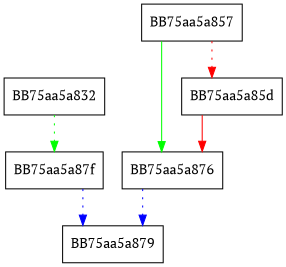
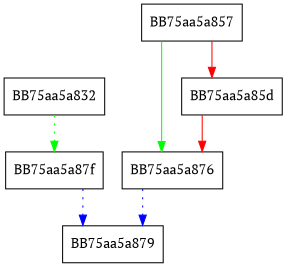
(212, 54) -> (212, 54)
